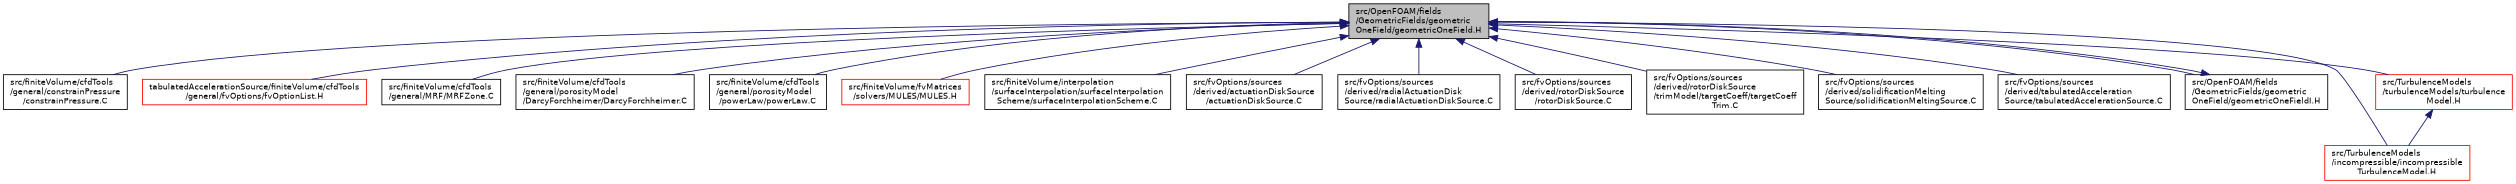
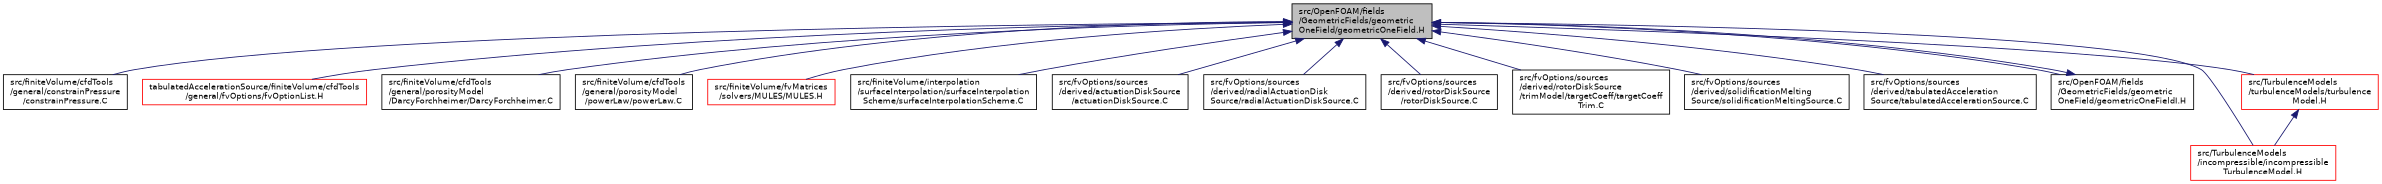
(441, 92) -> none
